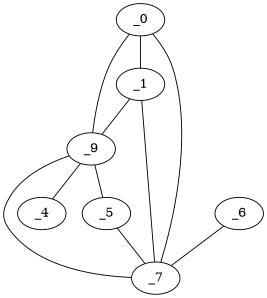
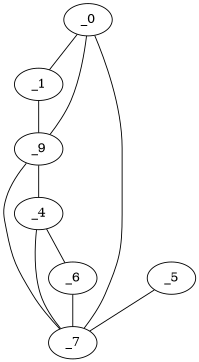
(99, 181) -> none
(148, 181) -> (38, 282)
none -> (56, 246)
